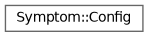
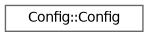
(74, 18) -> (74, 18)
